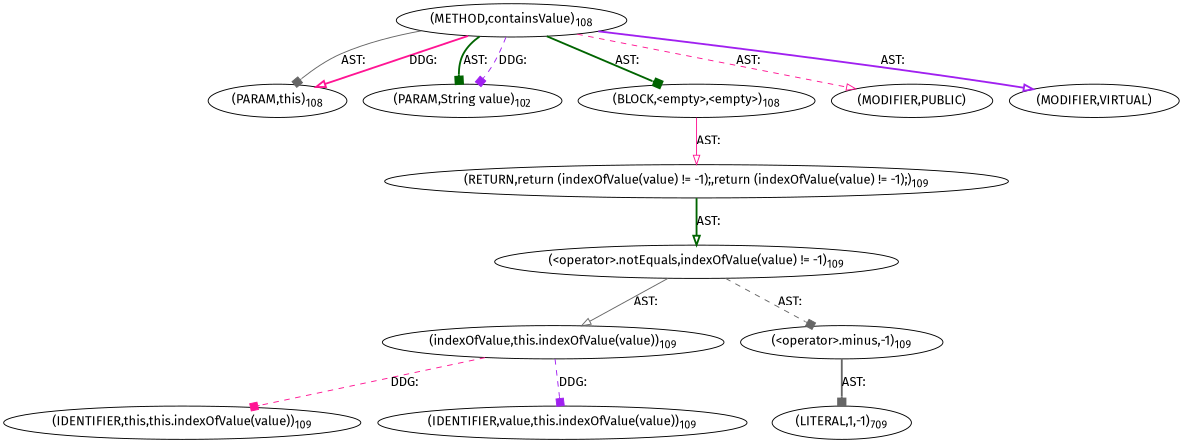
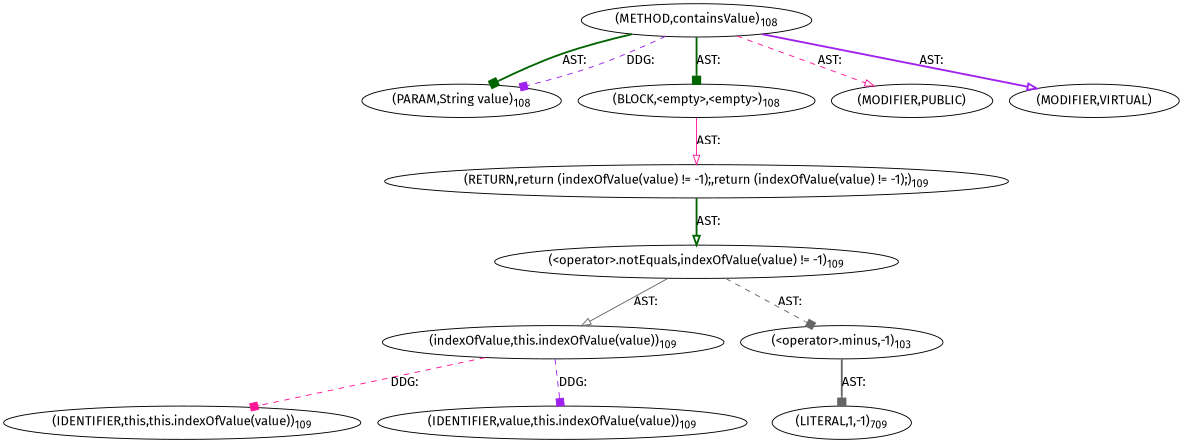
(523, 99) -> (522, 99)
(278, 101) -> none
(903, 341) -> (903, 341)
